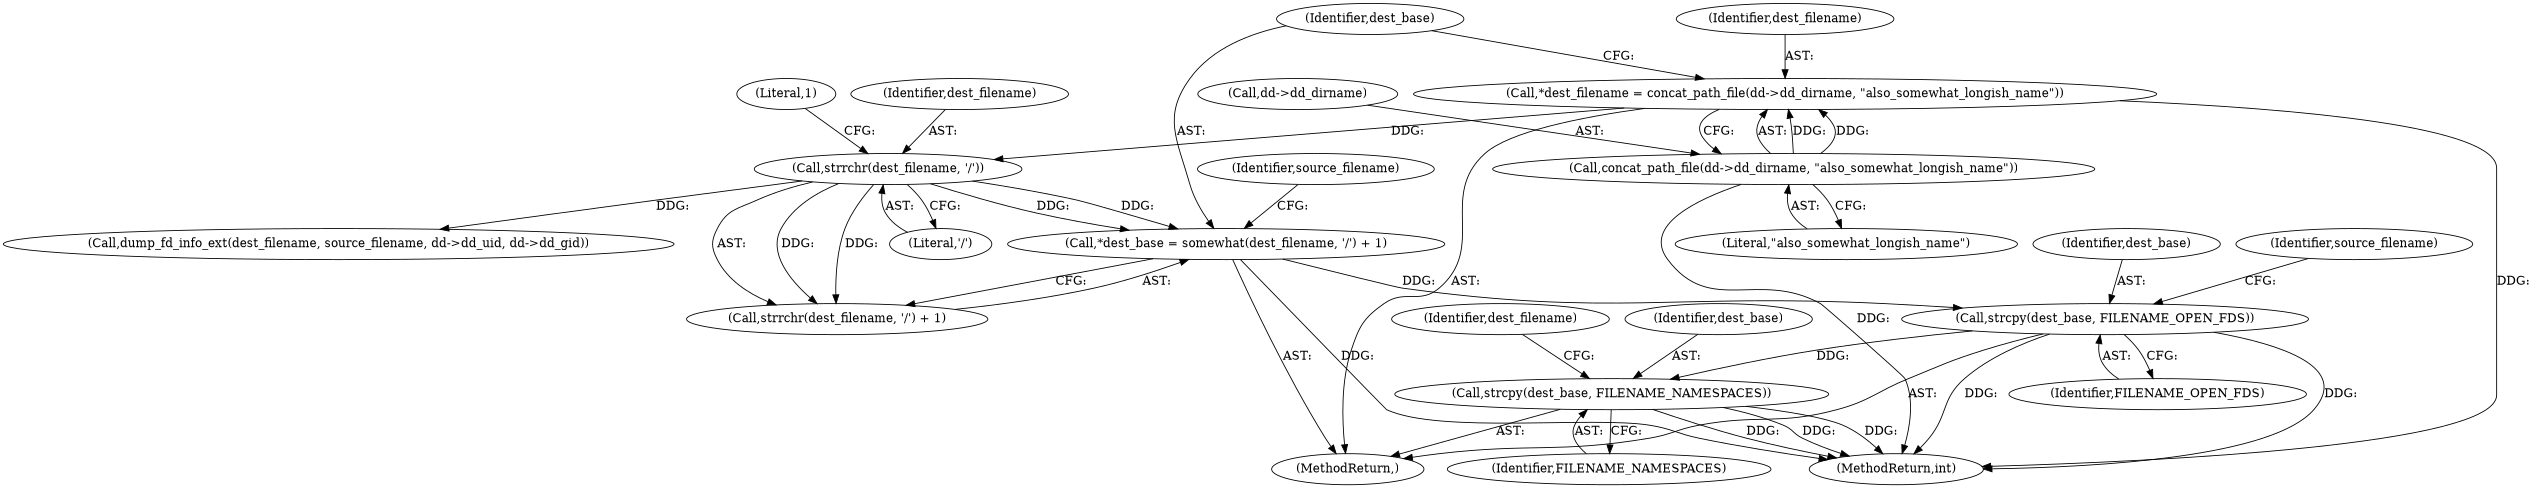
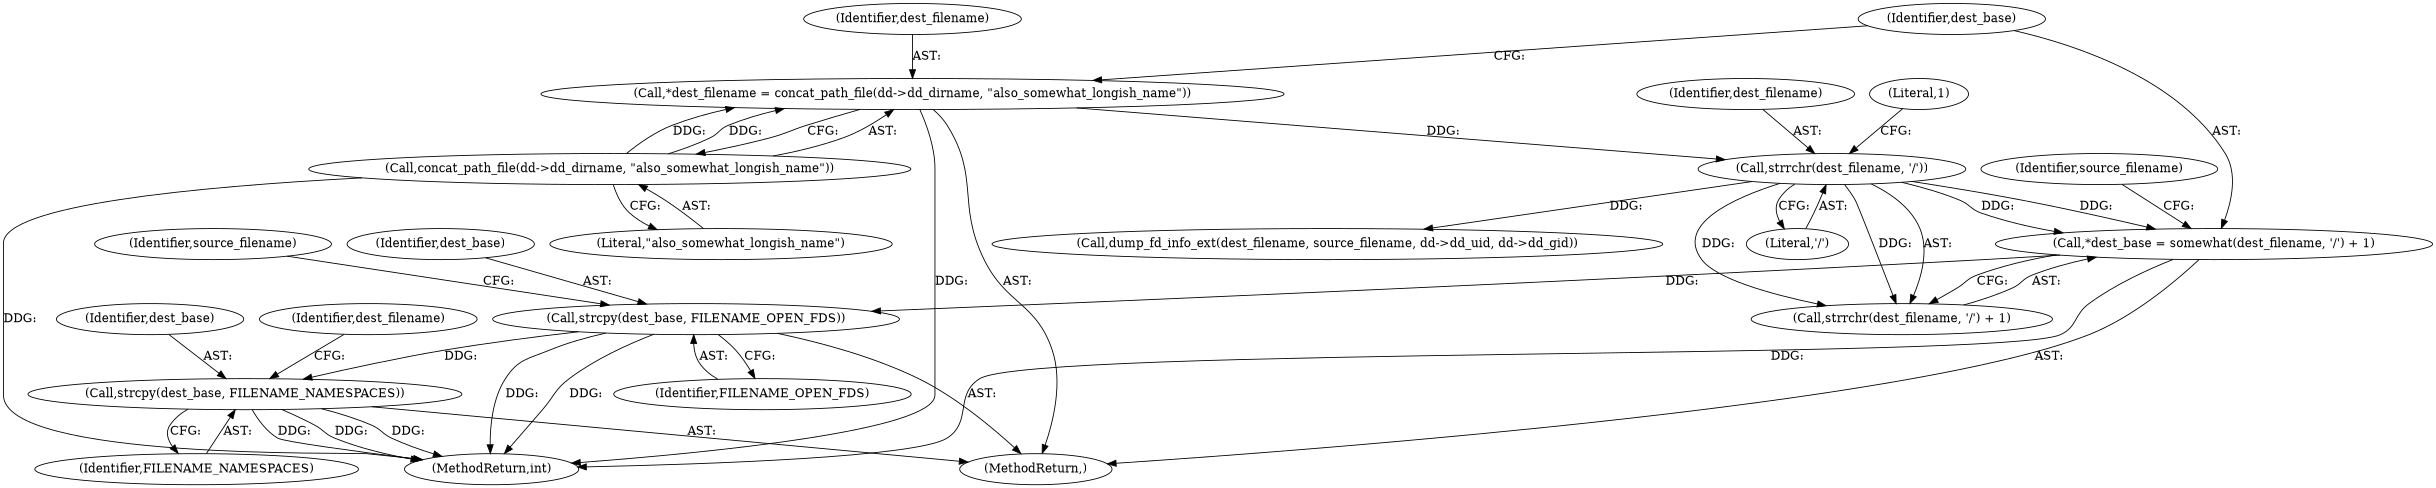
(1298, 94) -> none
